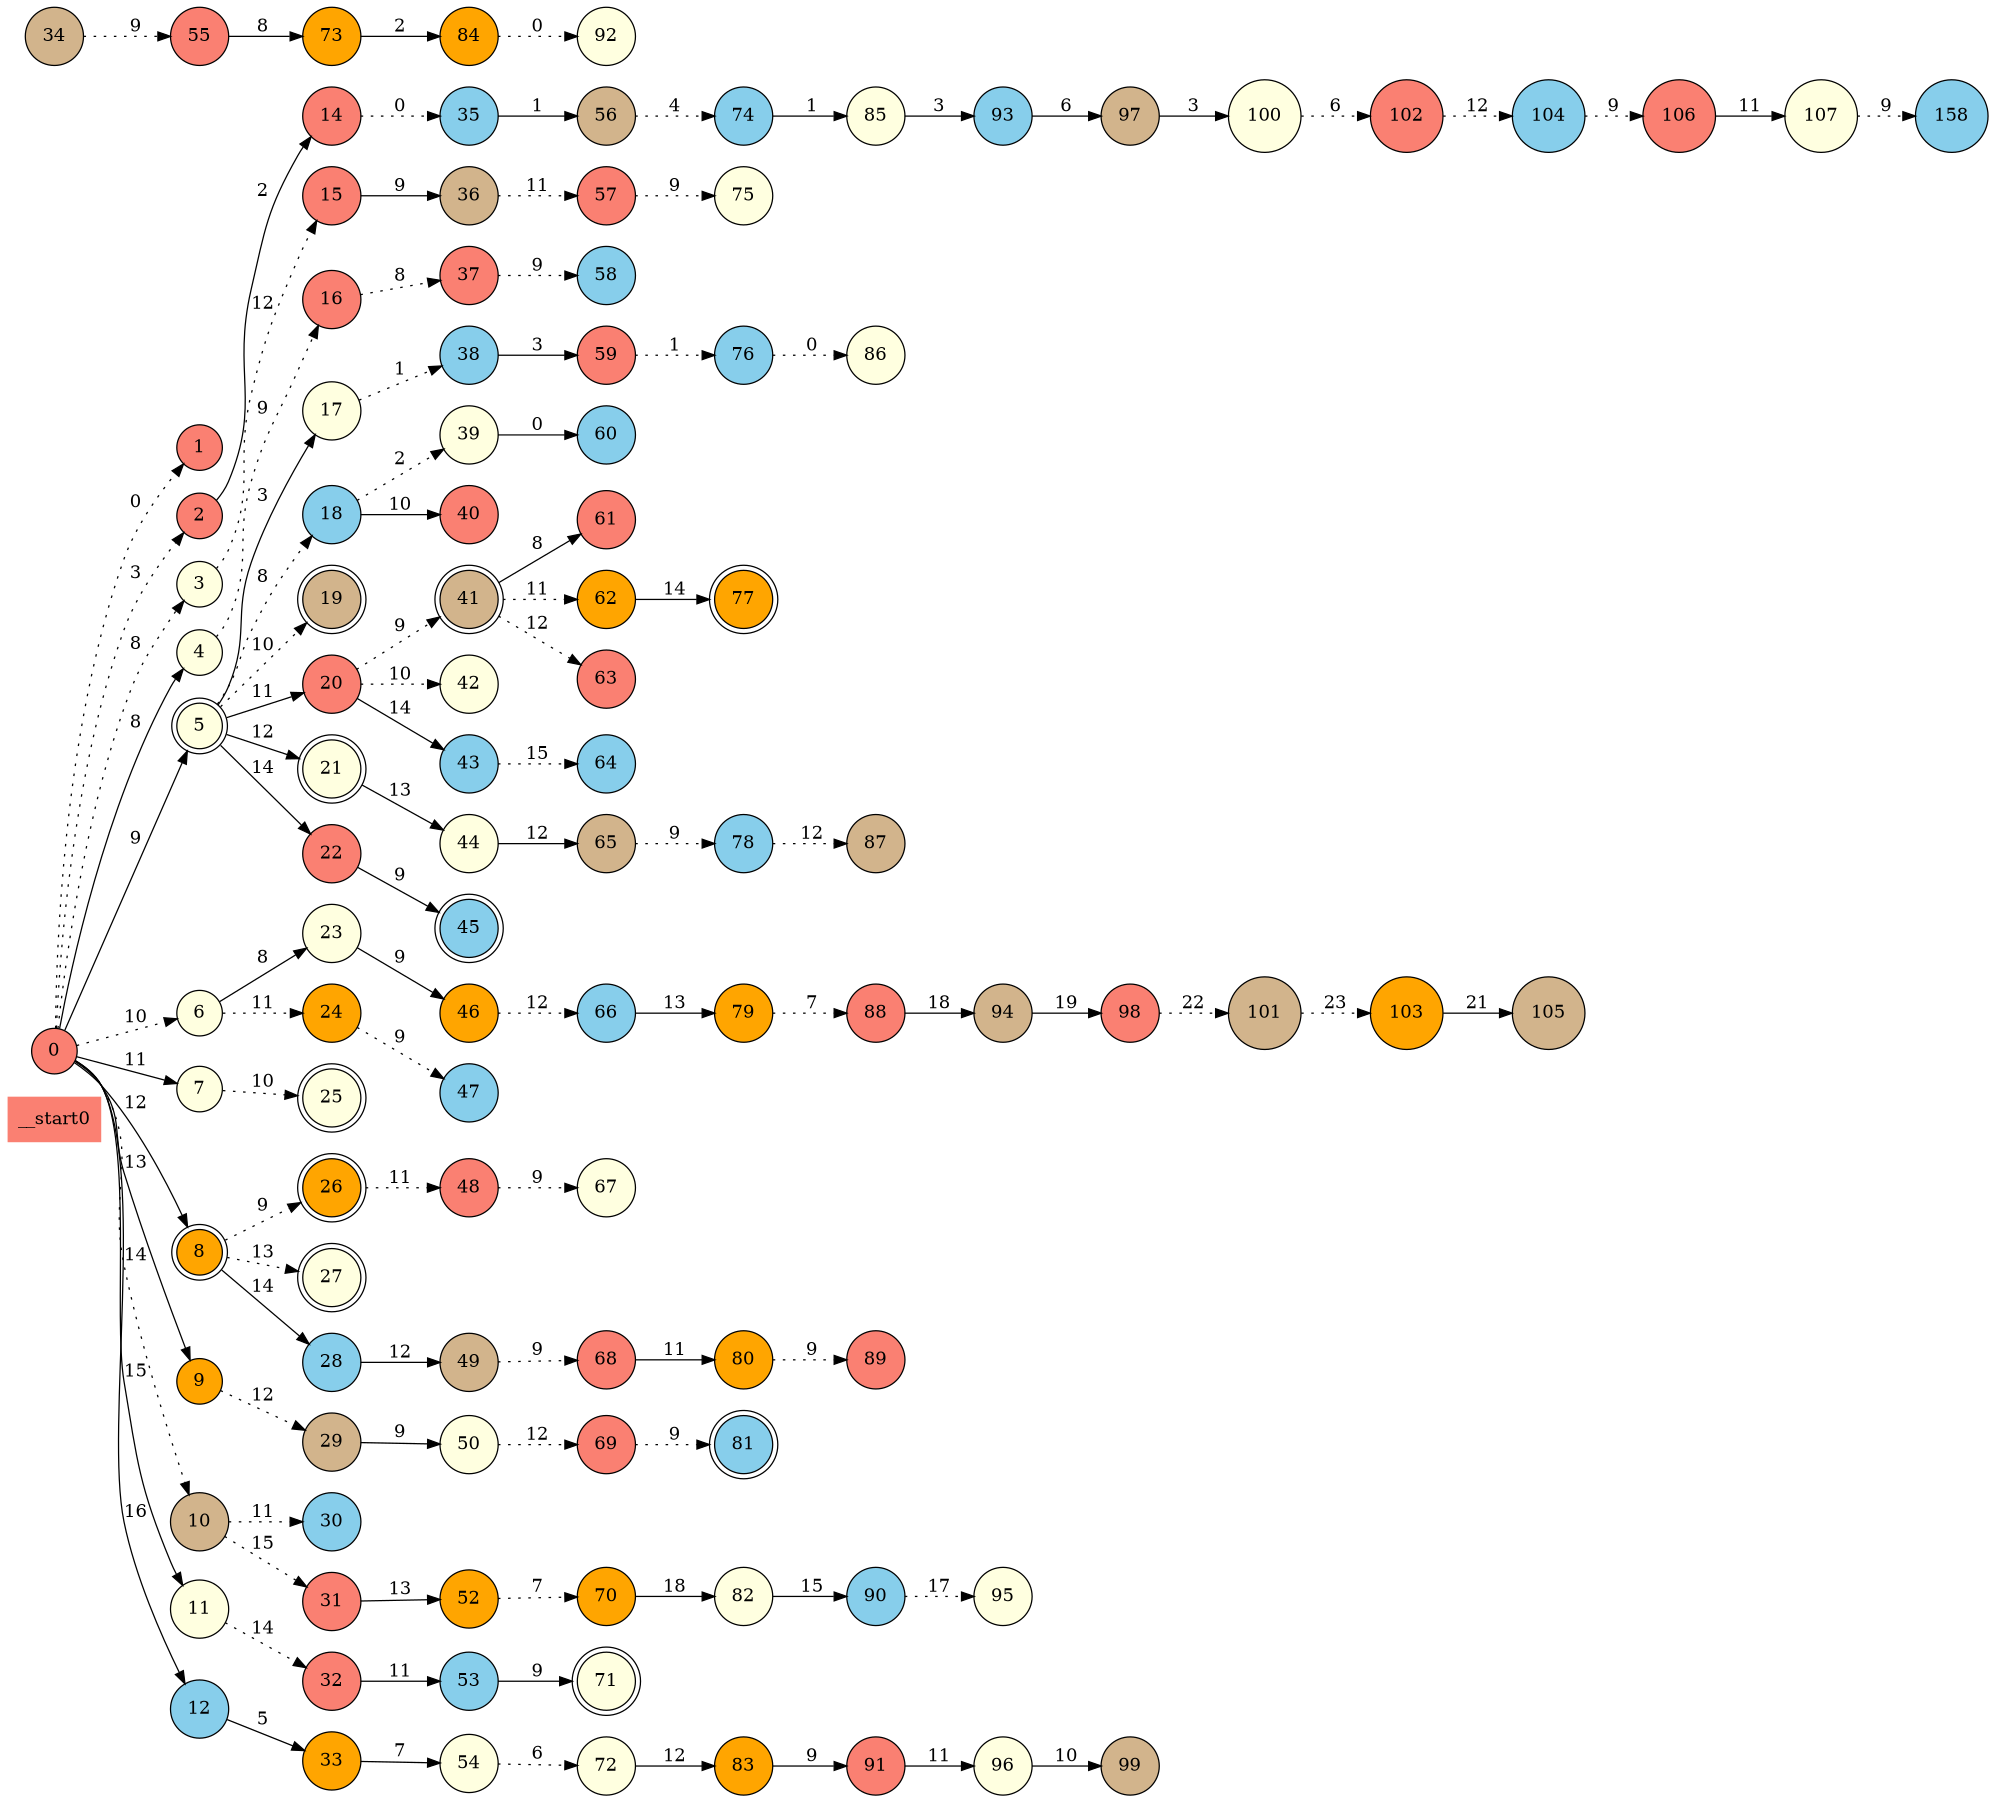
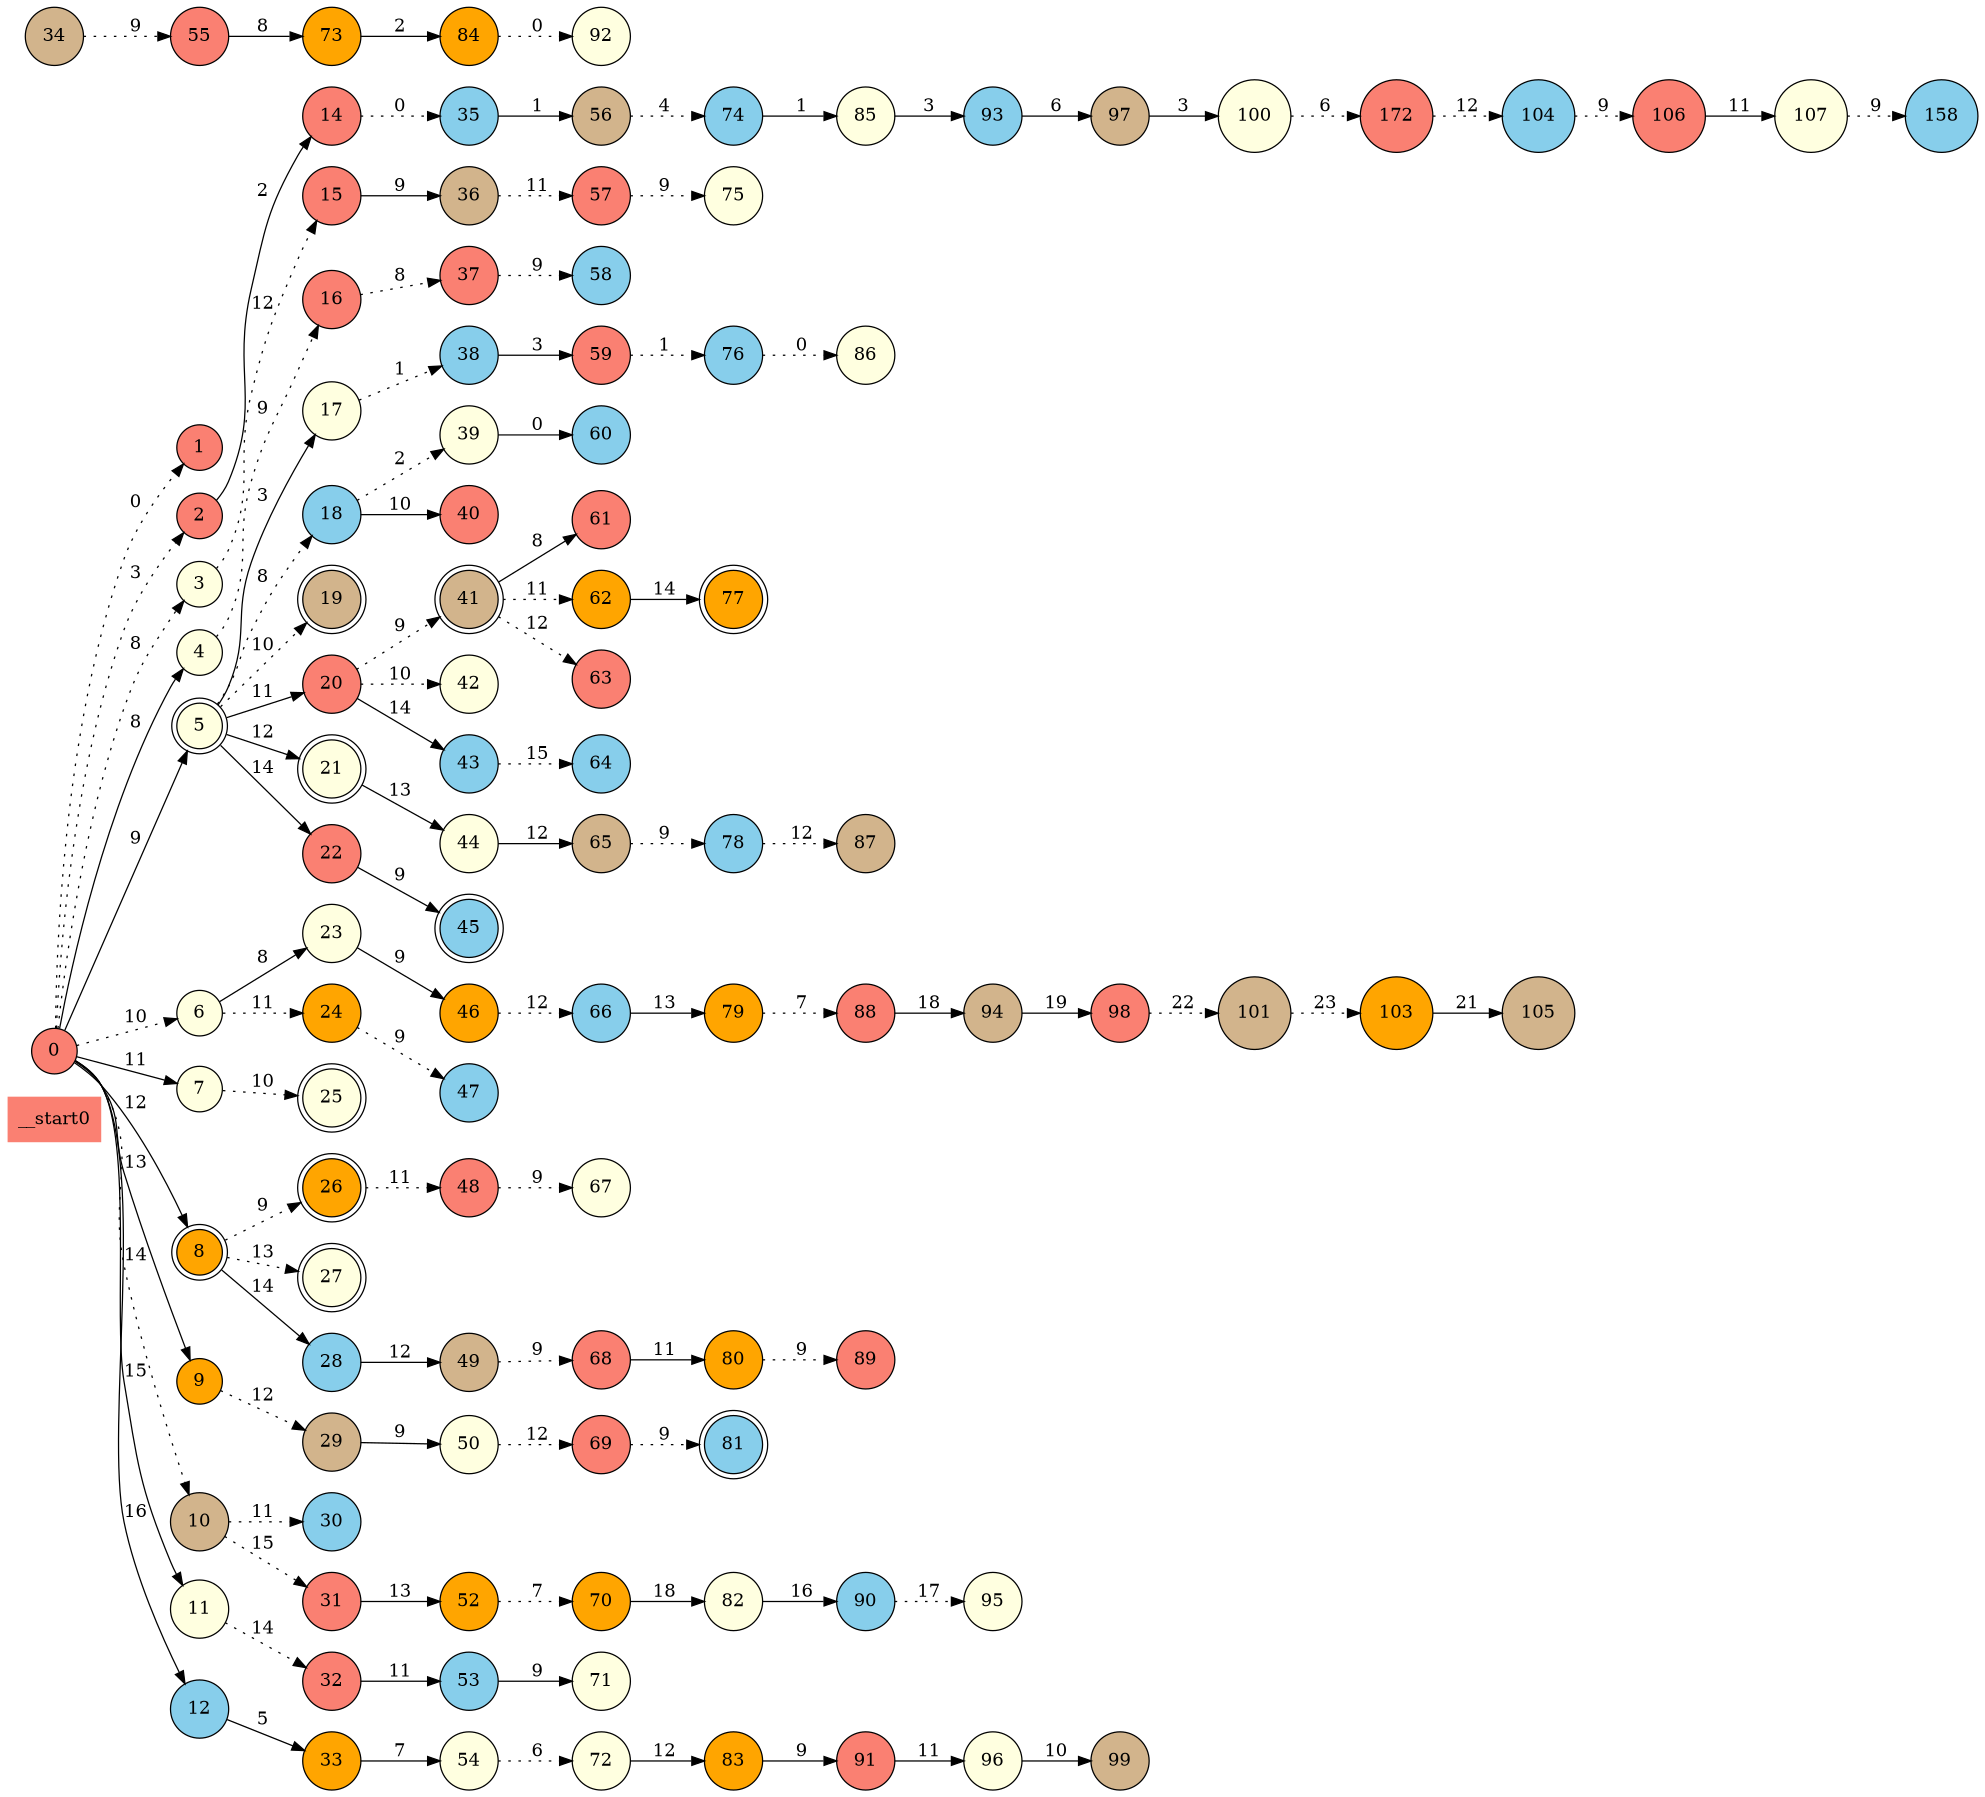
(1407, 116) -> (1397, 116)
(812, 1587) -> (802, 1592)
(606, 1681) -> (601, 1681)
